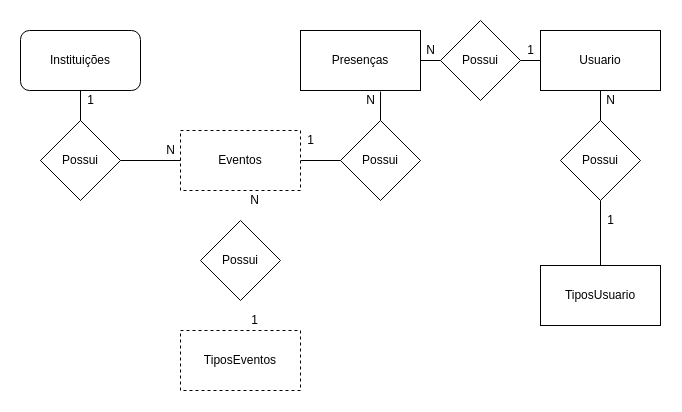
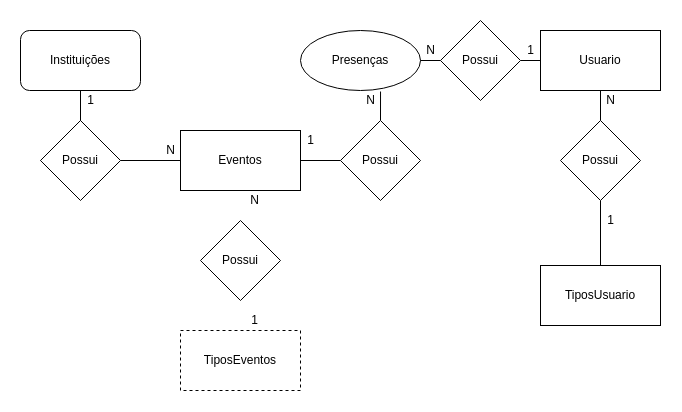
(361, 61) -> (361, 61)
(241, 161) -> (241, 161)
